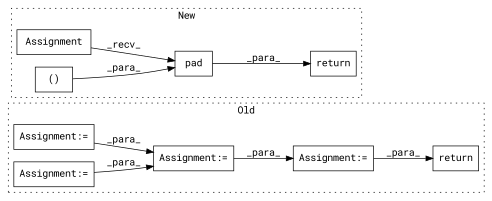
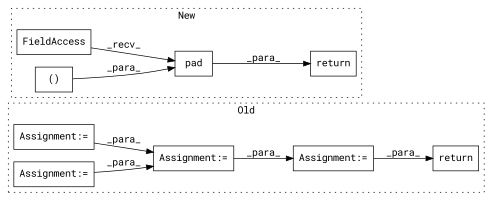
(54, 42) -> (54, 42)
